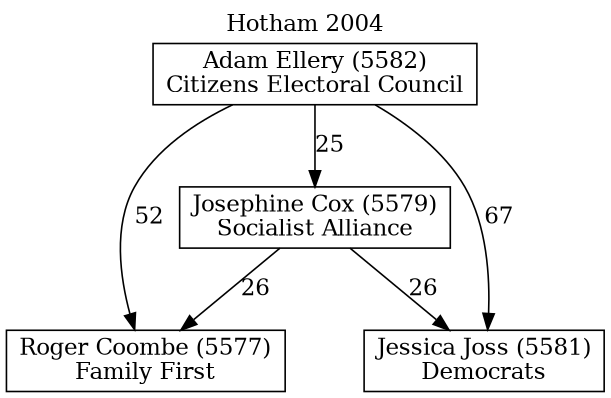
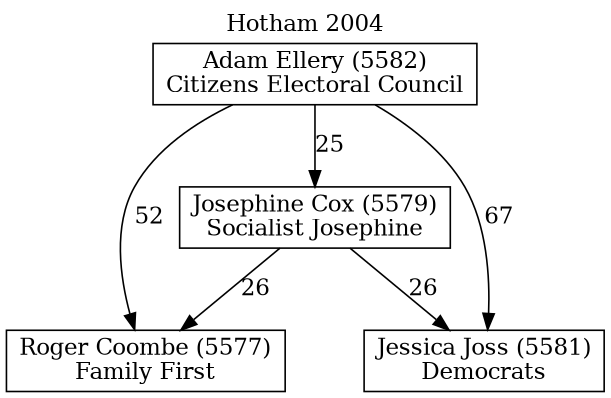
(315, 218) -> (315, 218)
